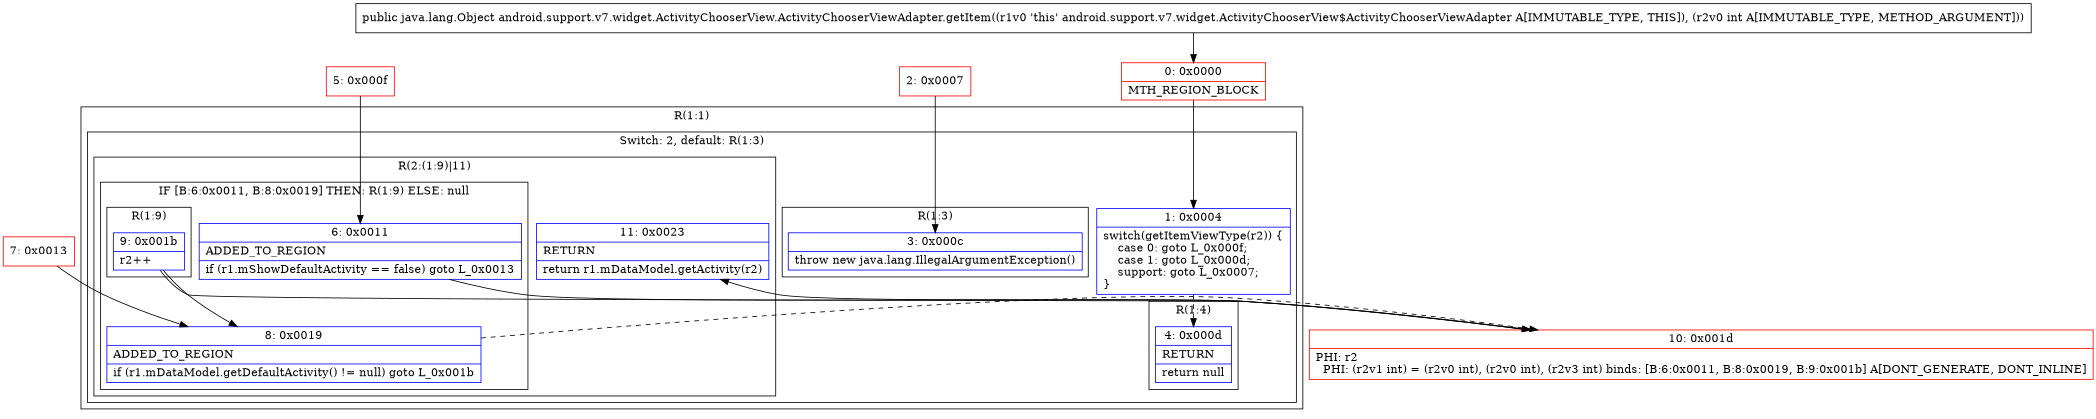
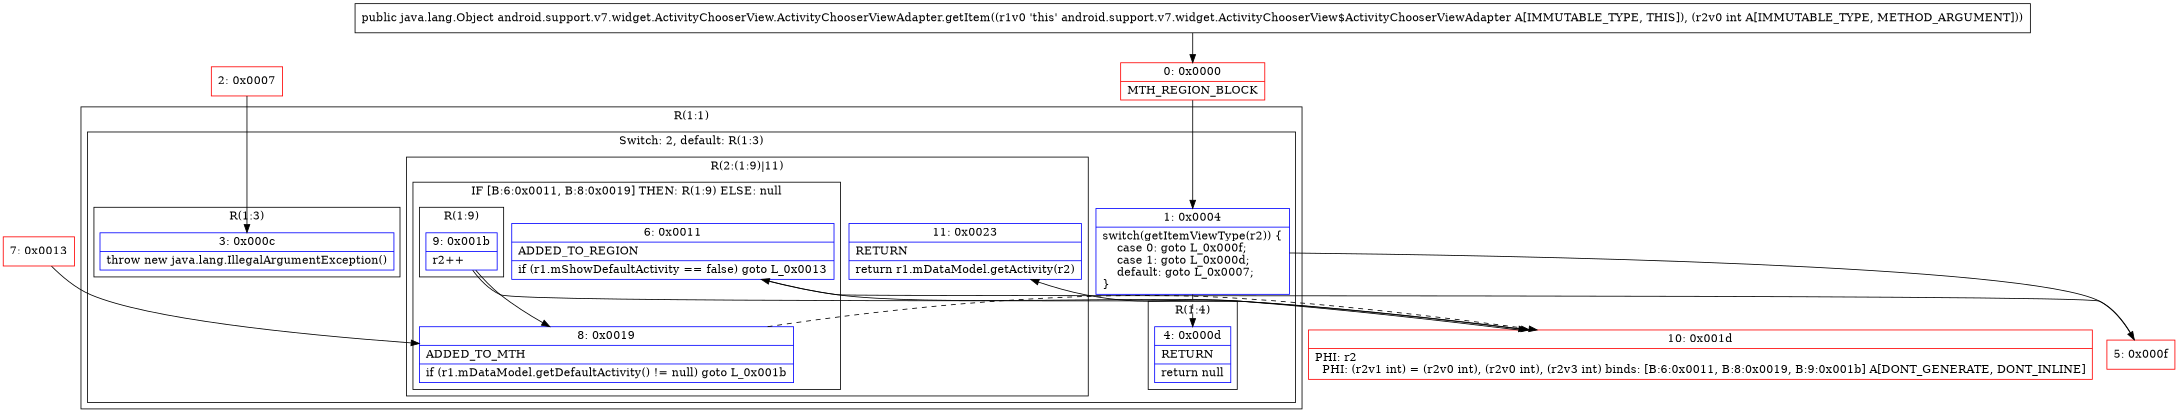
none -> (1718, 263)
(1181, 272) -> (1178, 272)
(174, 354) -> (476, 354)
